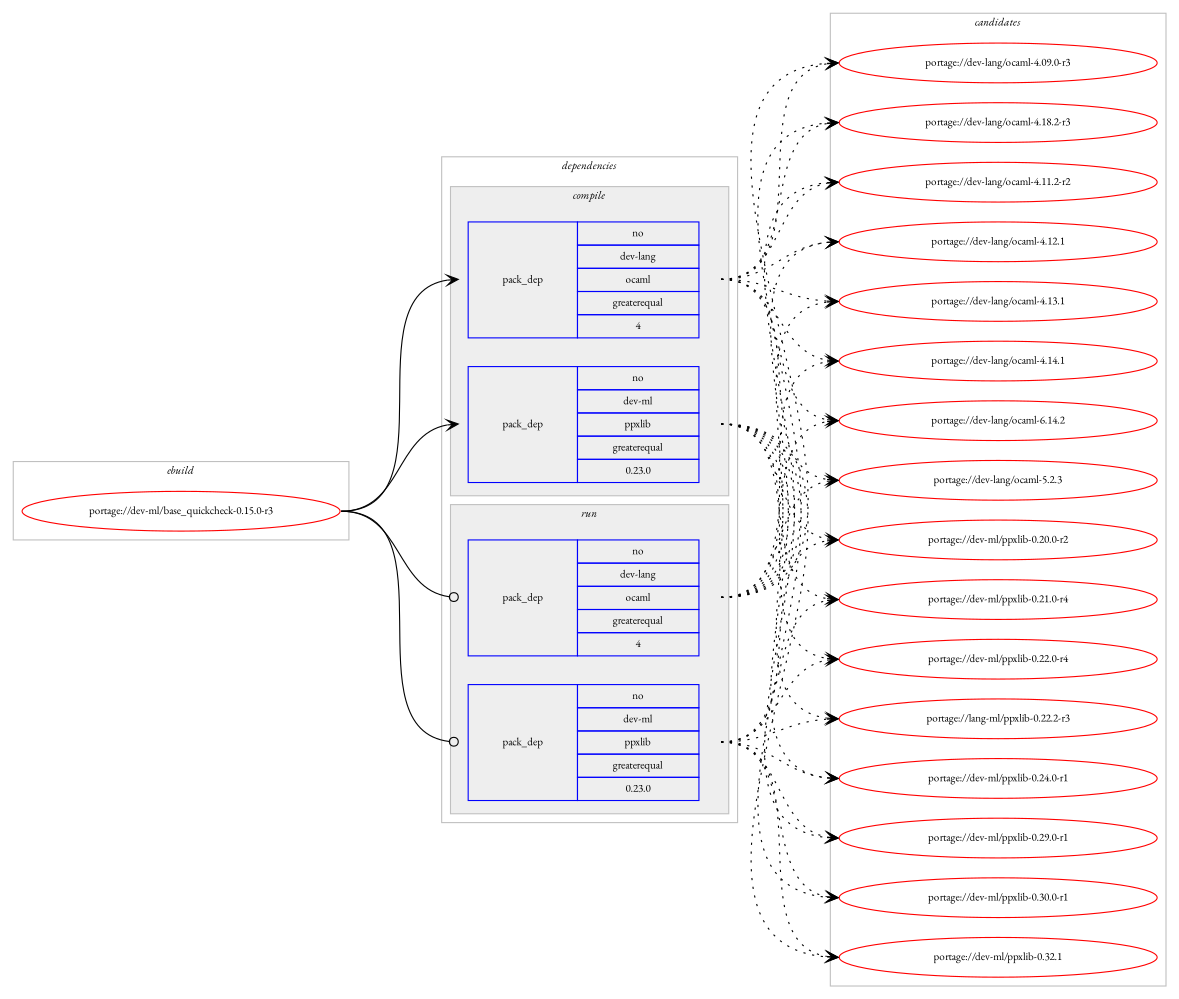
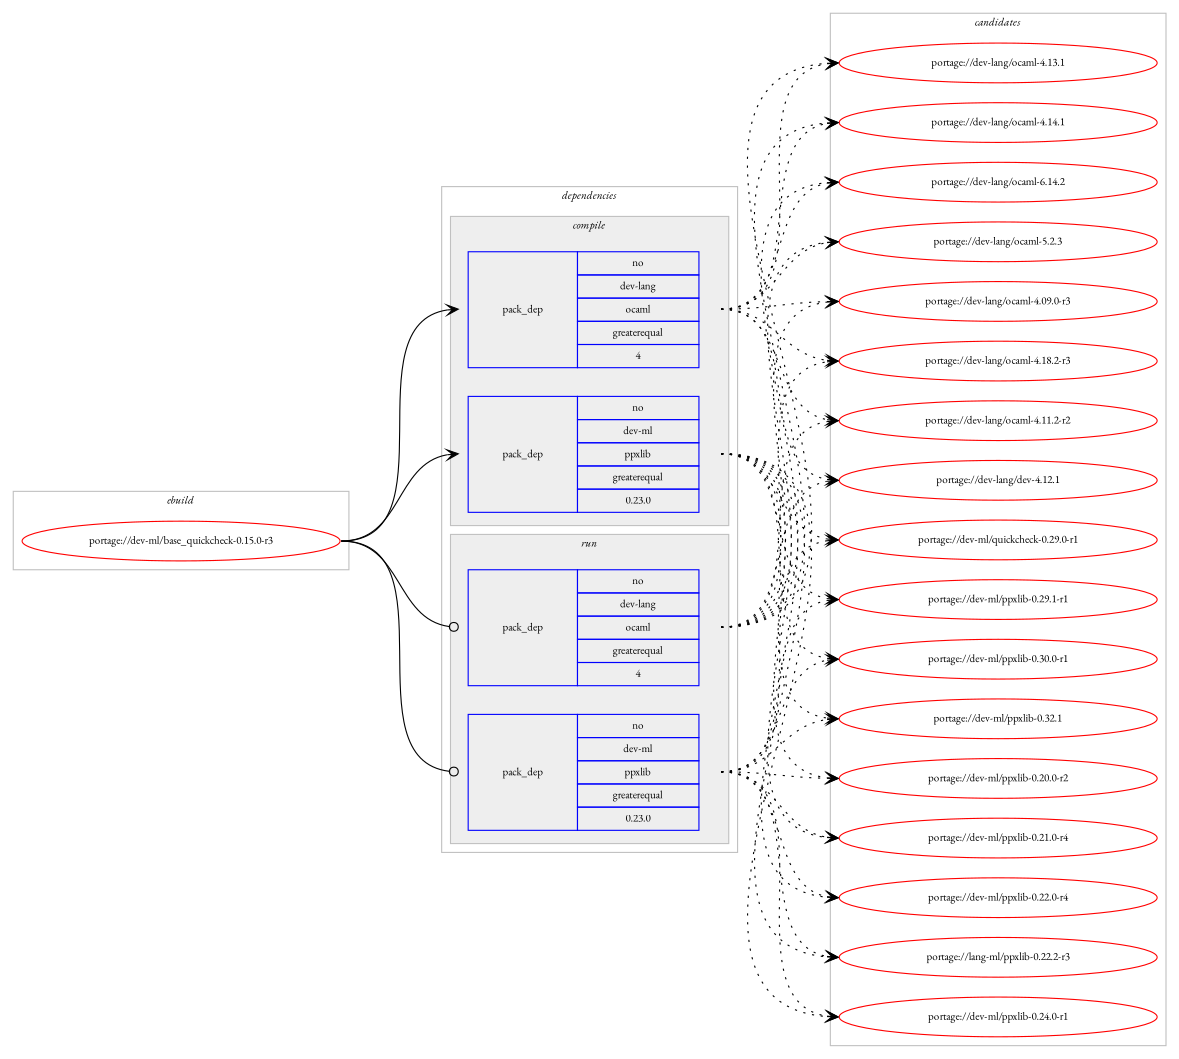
(998, 242) -> (998, 480)
none -> (998, 600)
(998, 838) -> (998, 540)
